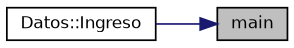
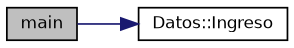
(178, 24) -> (99, 24)
